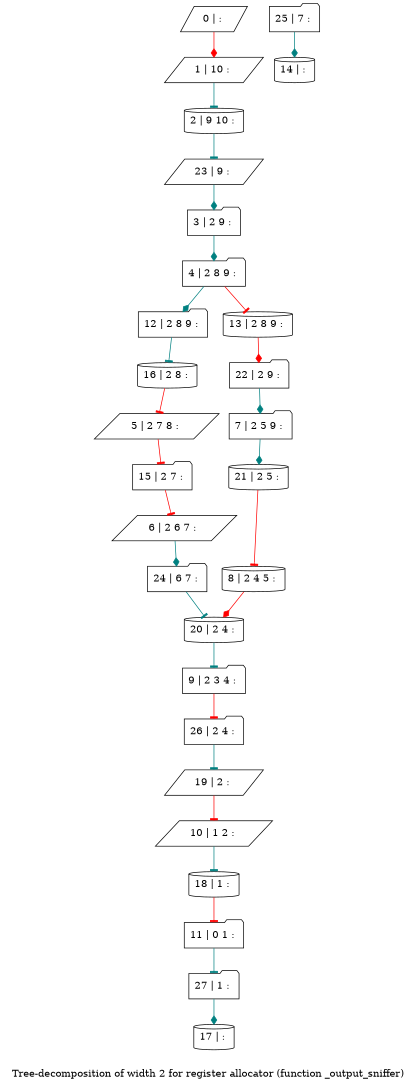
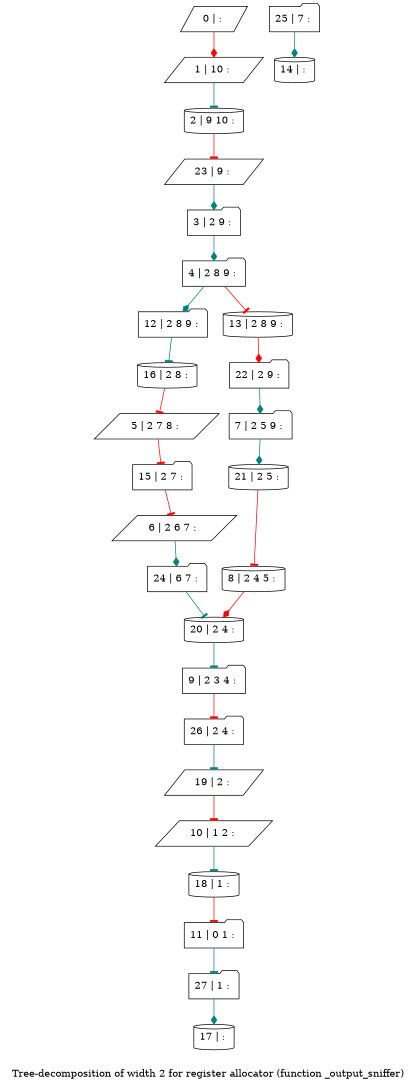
(214, 145) -> (214, 145)
